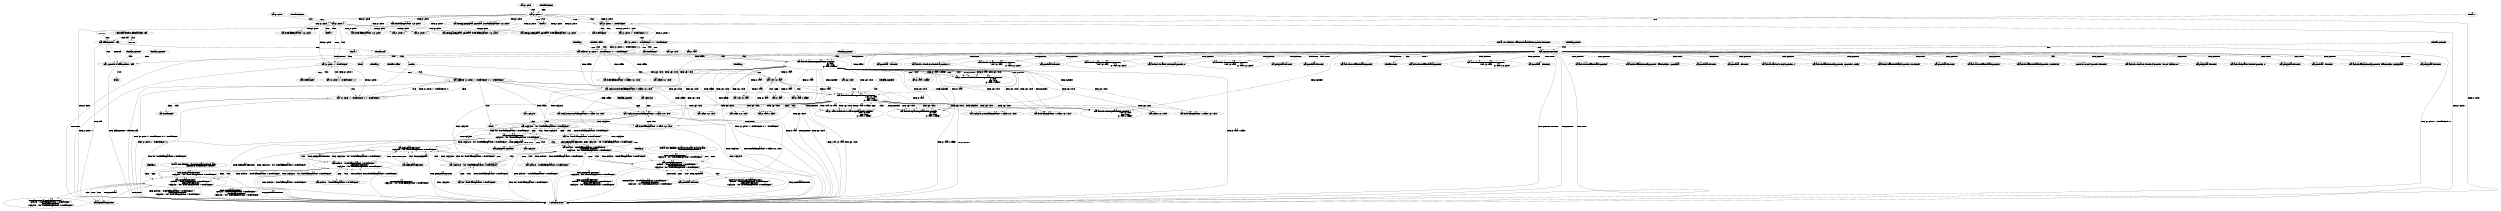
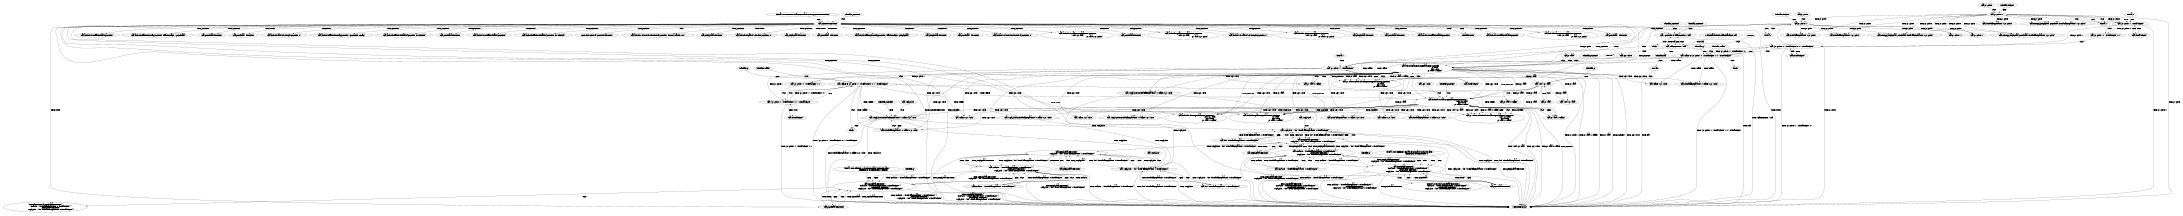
(131, 37) -> (1640, 51)
none -> (1676, 40)
(2438, 42) -> none
